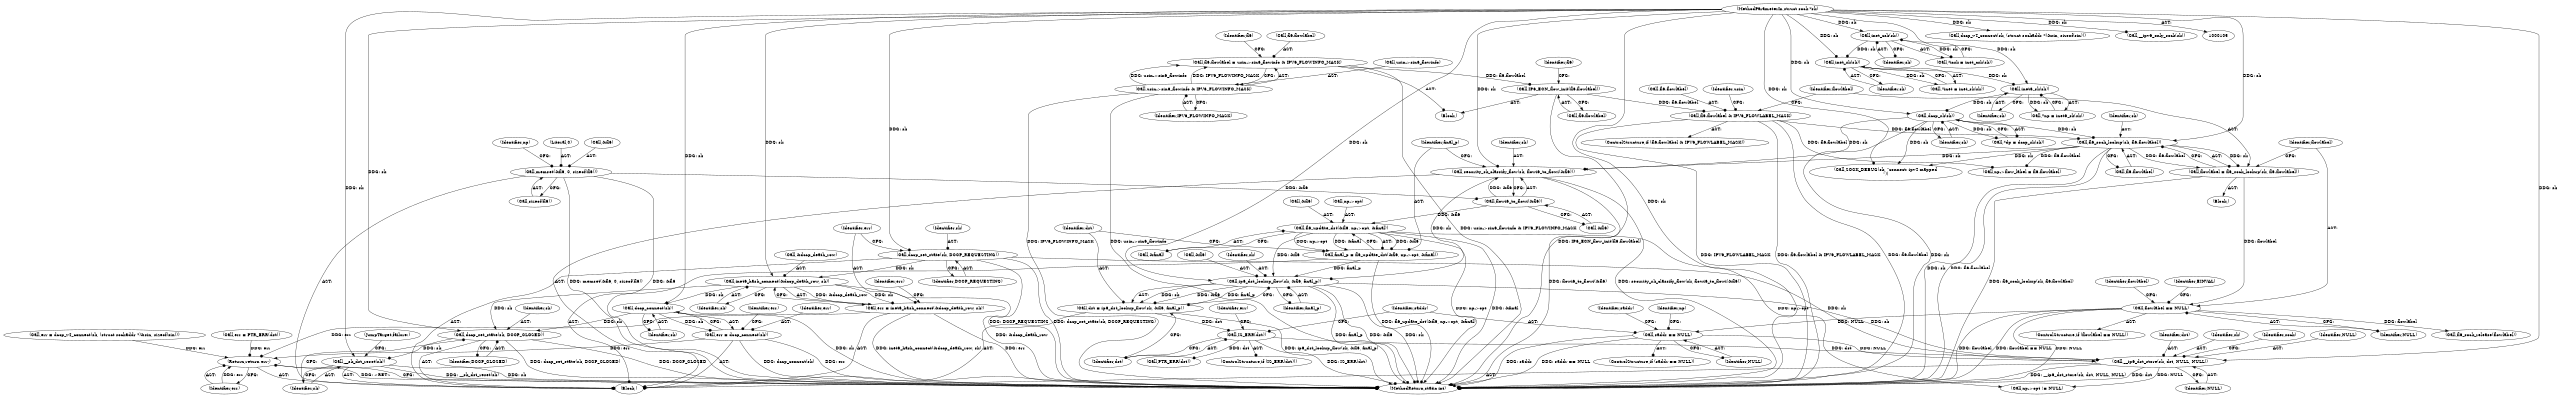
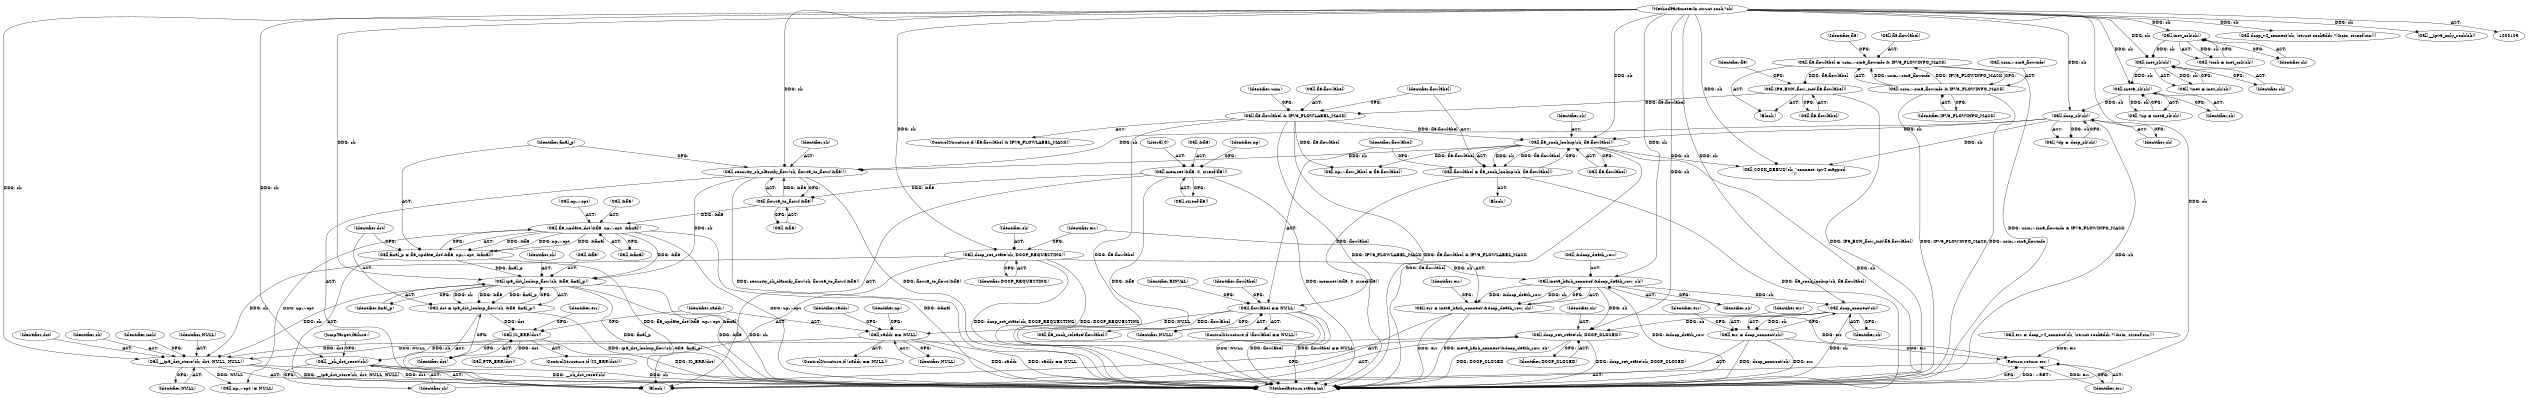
(252, 335) -> none
(2279, 335) -> (140, 335)
